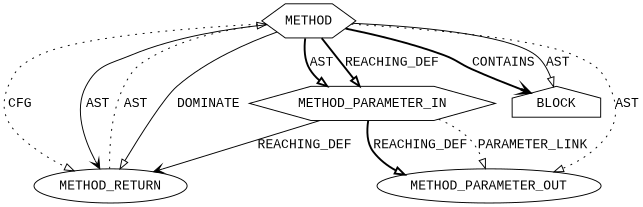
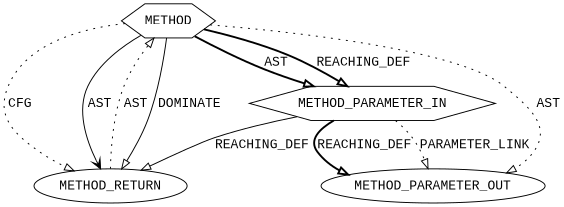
(556, 103) -> none
(241, 145) -> (221, 136)
